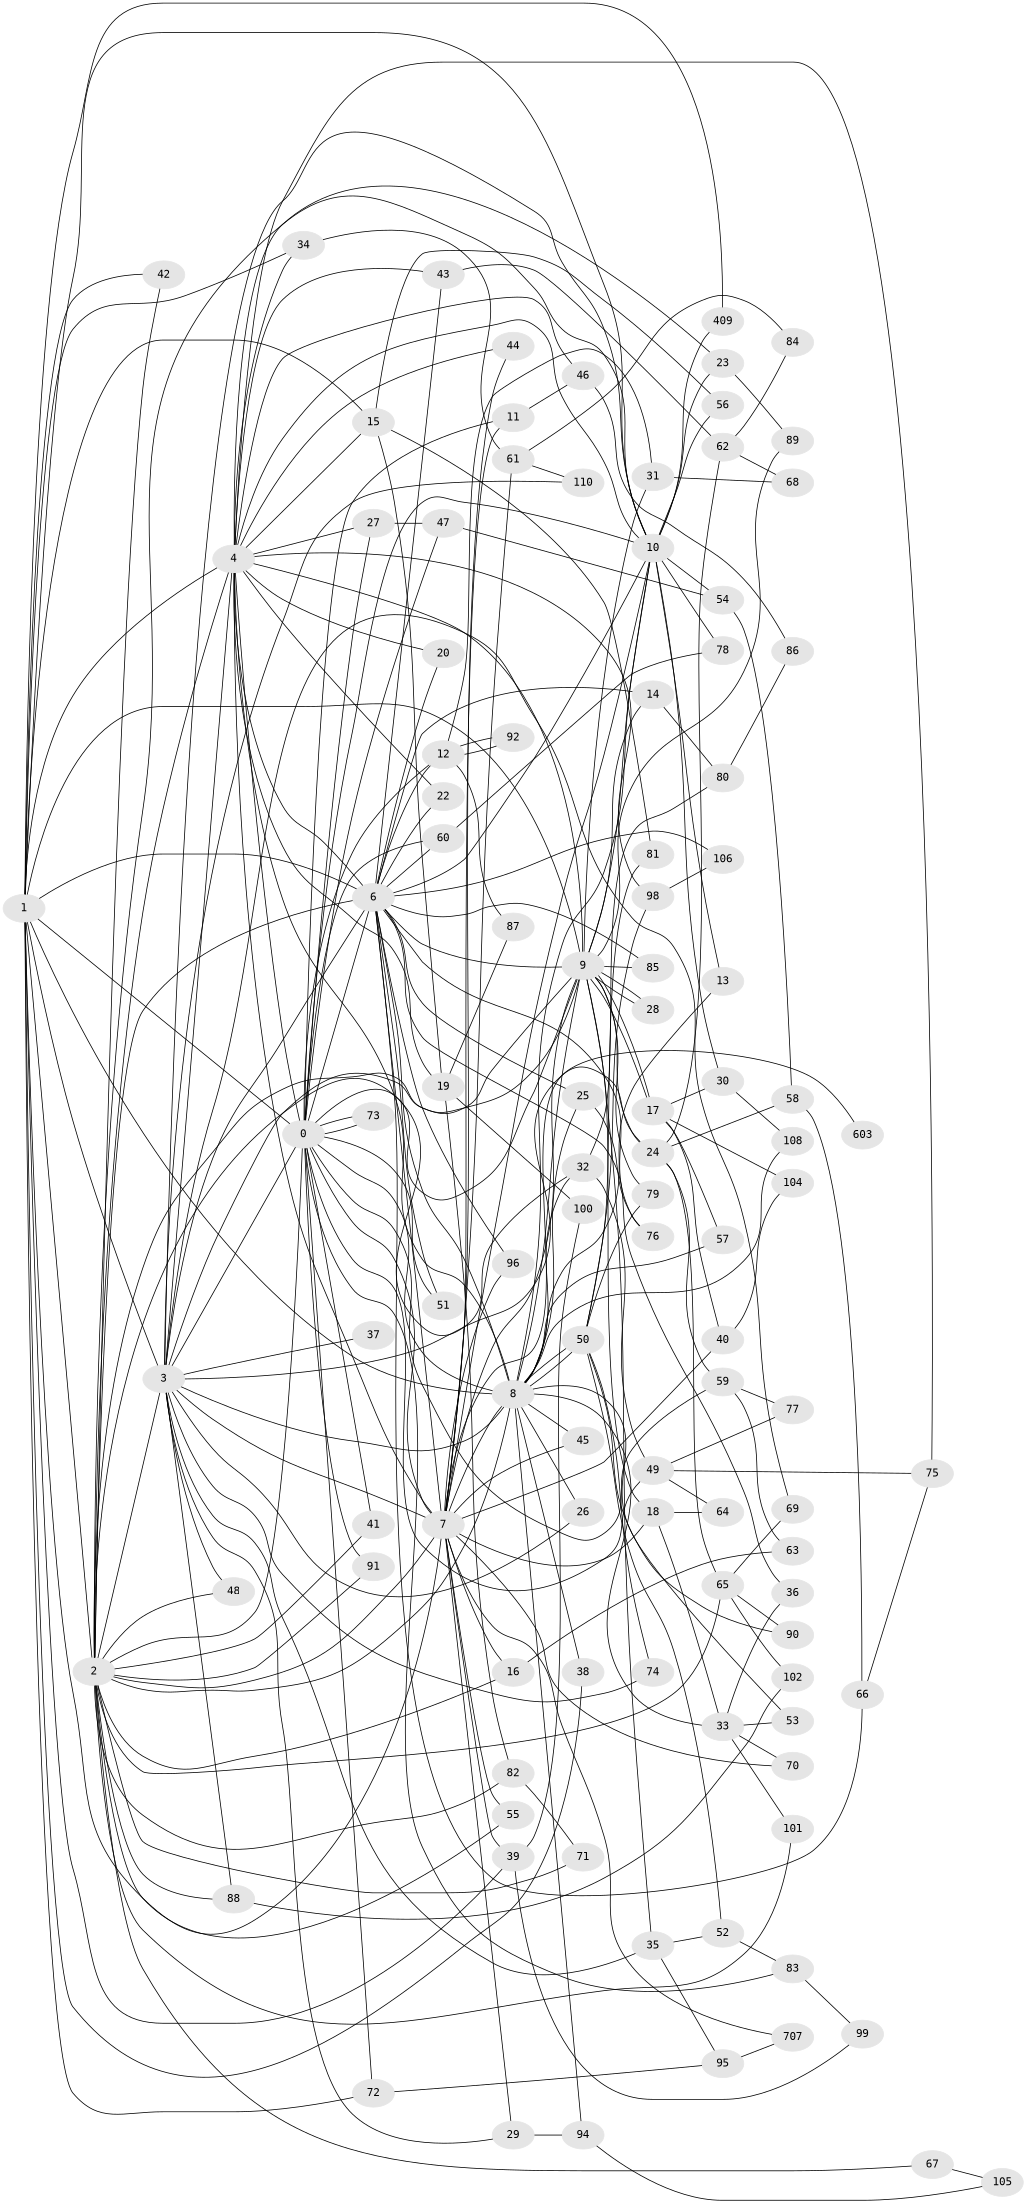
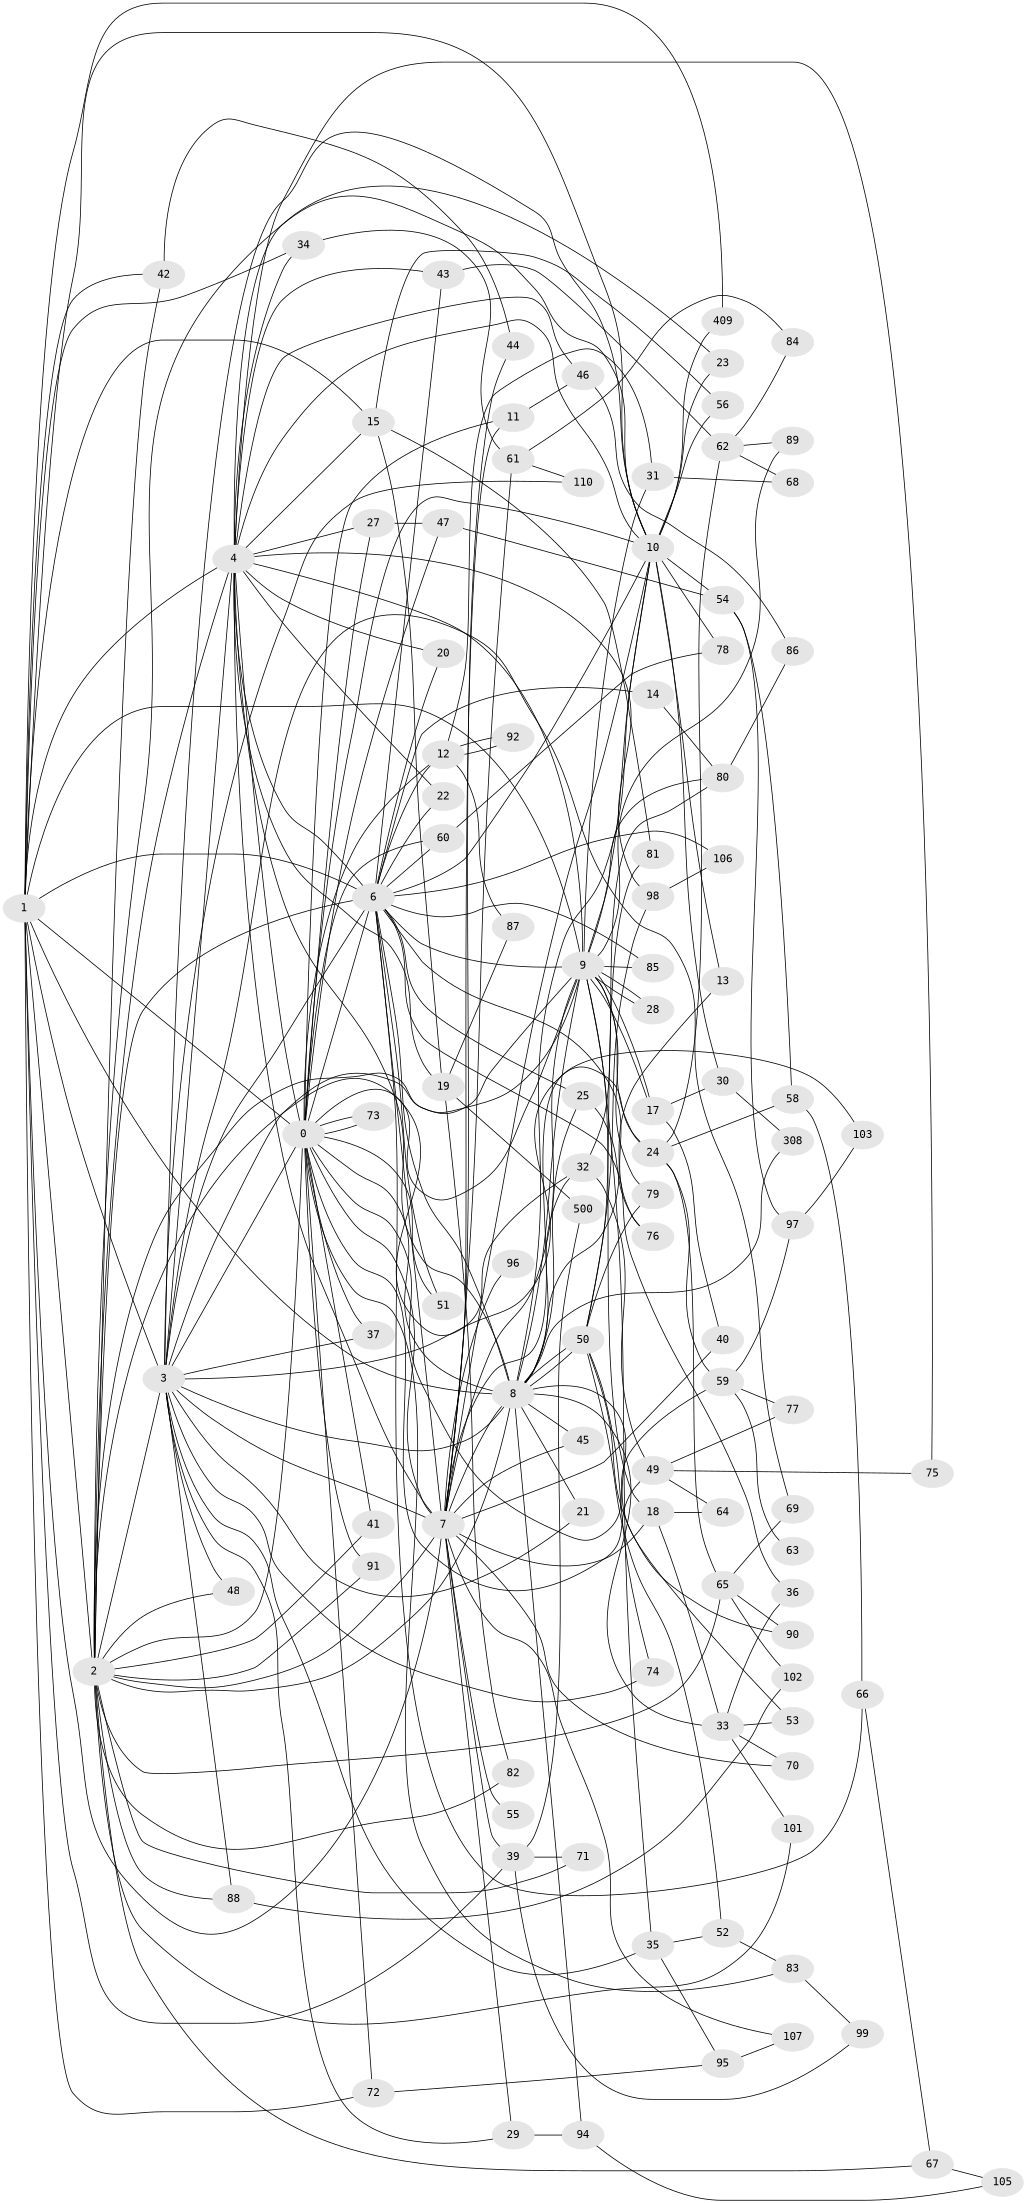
(755, 397) -> (758, 444)
(339, 412) -> (331, 145)
(612, 822) -> (630, 811)
(417, 1090) -> none
(863, 1135) -> (863, 1135)
(793, 1141) -> (793, 1141)
(793, 1183) -> none
(583, 1210) -> (583, 1210)
none -> (793, 1225)
(723, 1240) -> none
none -> (337, 1274)
(583, 1512) -> (583, 1512)
(898, 1584) -> (897, 1930)
(513, 1672) -> none
(583, 1672) -> none
(539, 1801) -> (548, 1857)
(235, 1938) -> none
(793, 2037) -> (793, 2037)
